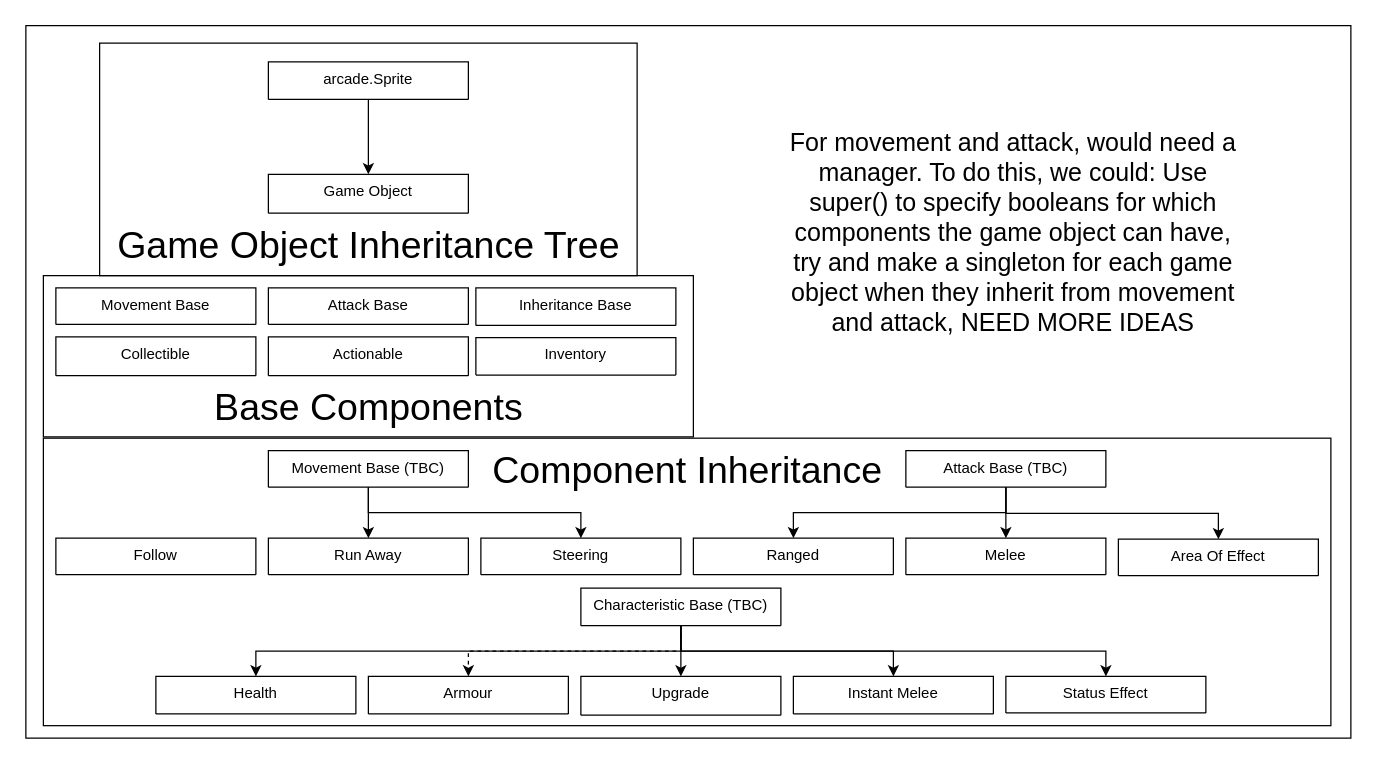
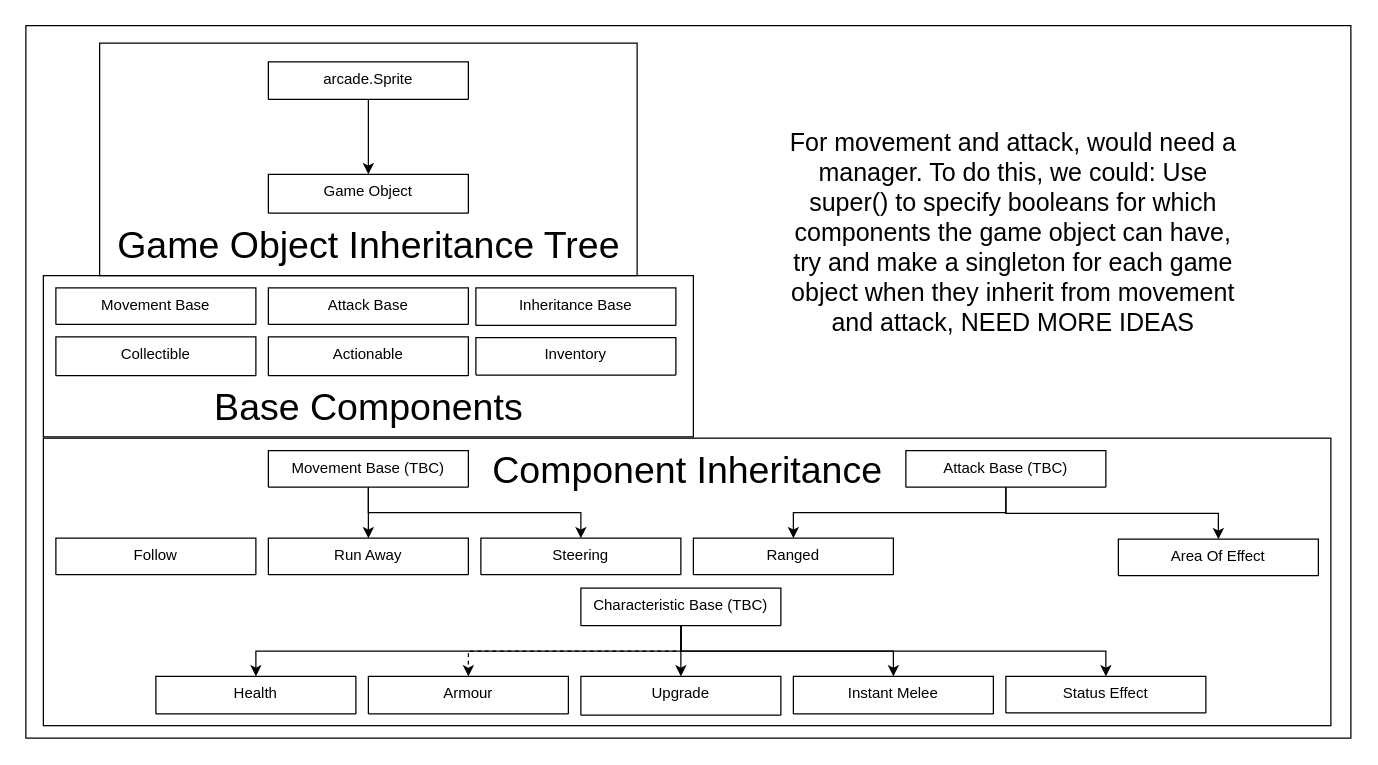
(1006, 523) -> none
(1006, 556) -> none
